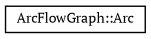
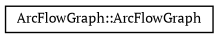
(75, 19) -> (109, 19)
